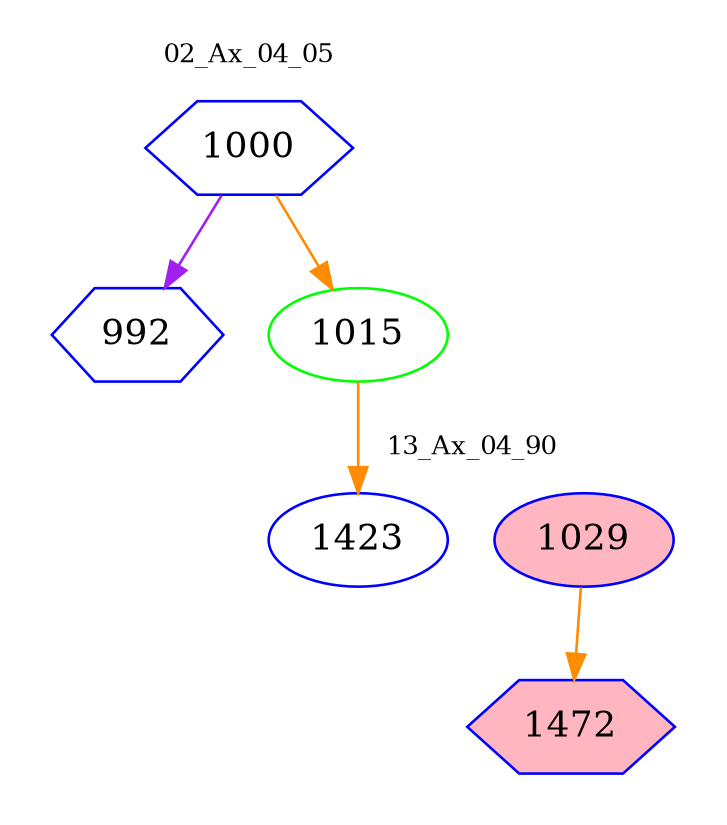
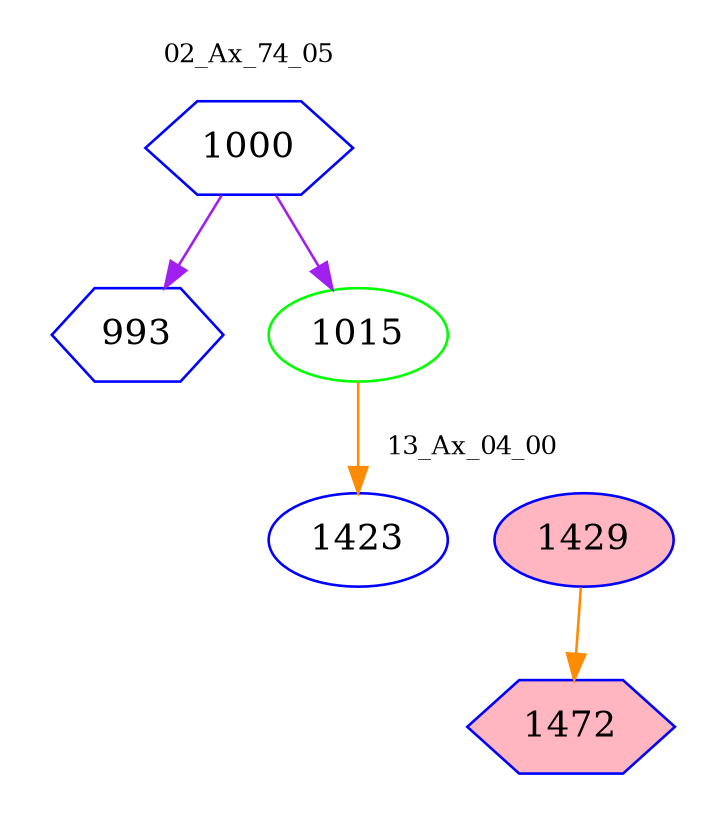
(249, 56) -> (249, 56)
(297, 231) -> (297, 231)
(138, 335) -> (138, 335)
(472, 448) -> (472, 448)
(584, 540) -> (584, 540)
